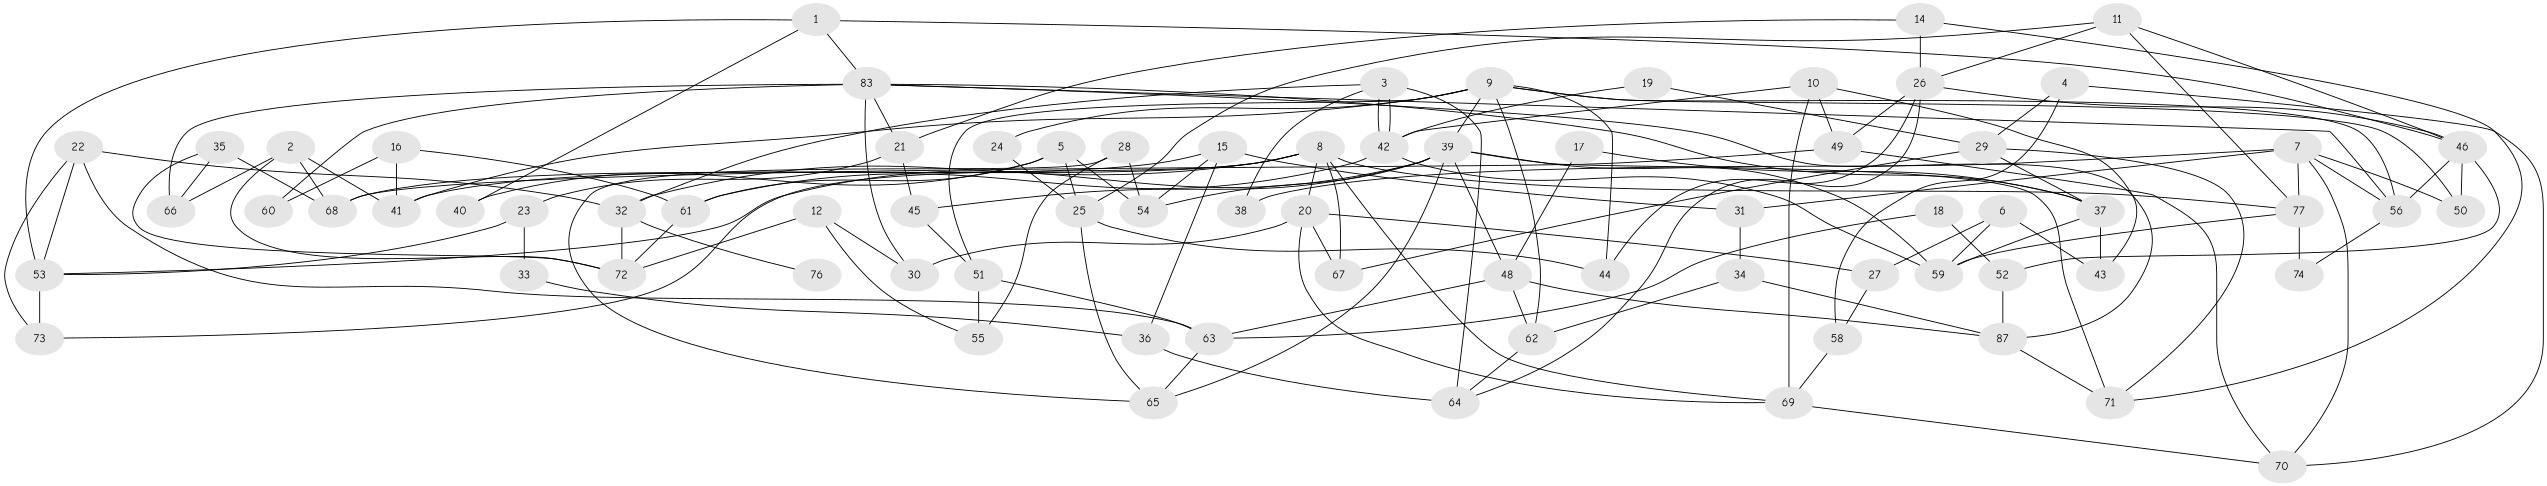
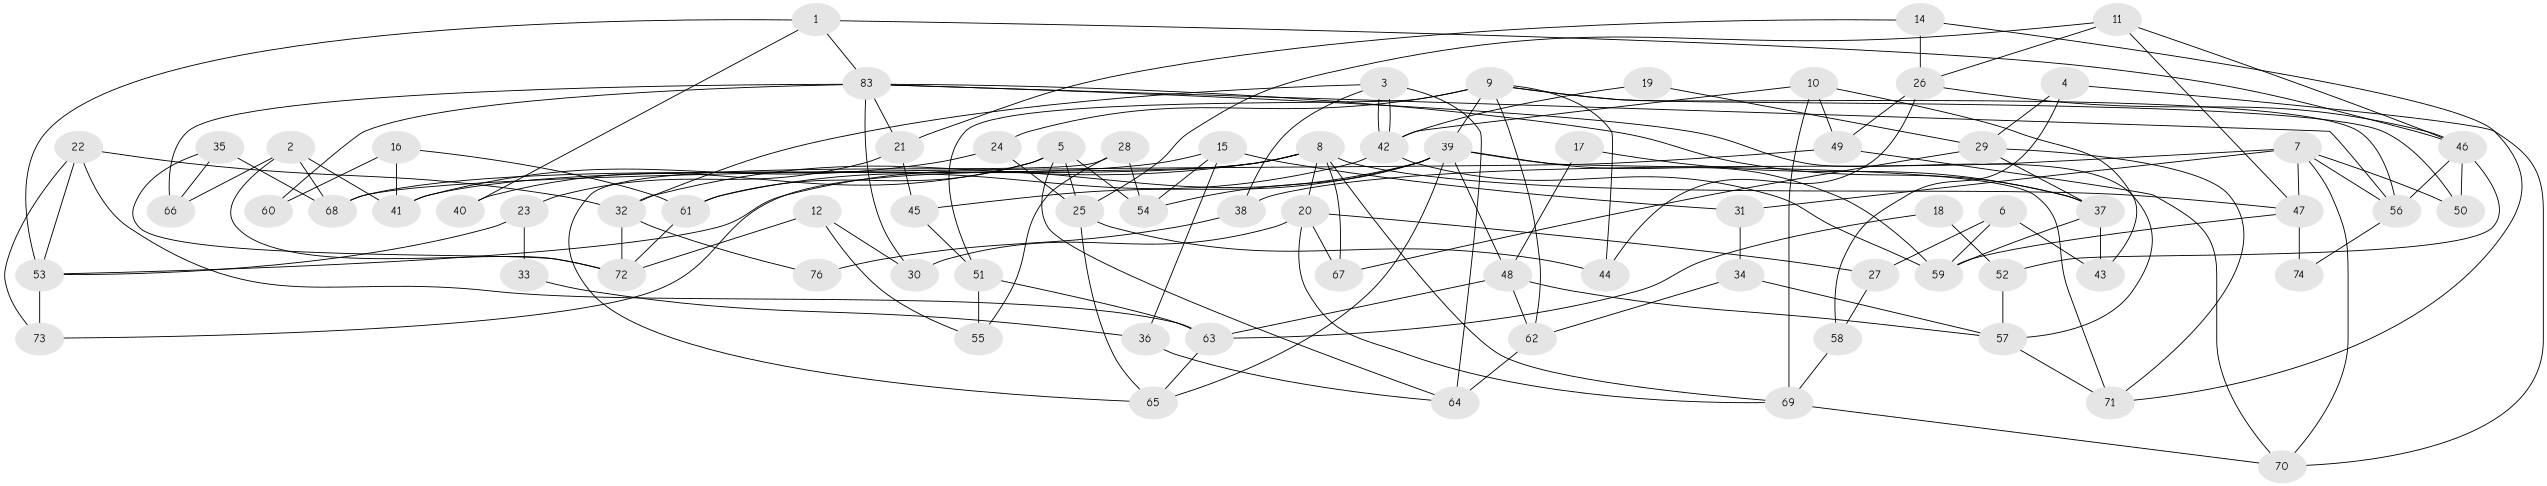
(1045, 120) -> (694, 171)
(2299, 211) -> (2299, 211)
(1680, 221) -> (1205, 308)
none -> (972, 247)
(2003, 339) -> (2003, 339)
